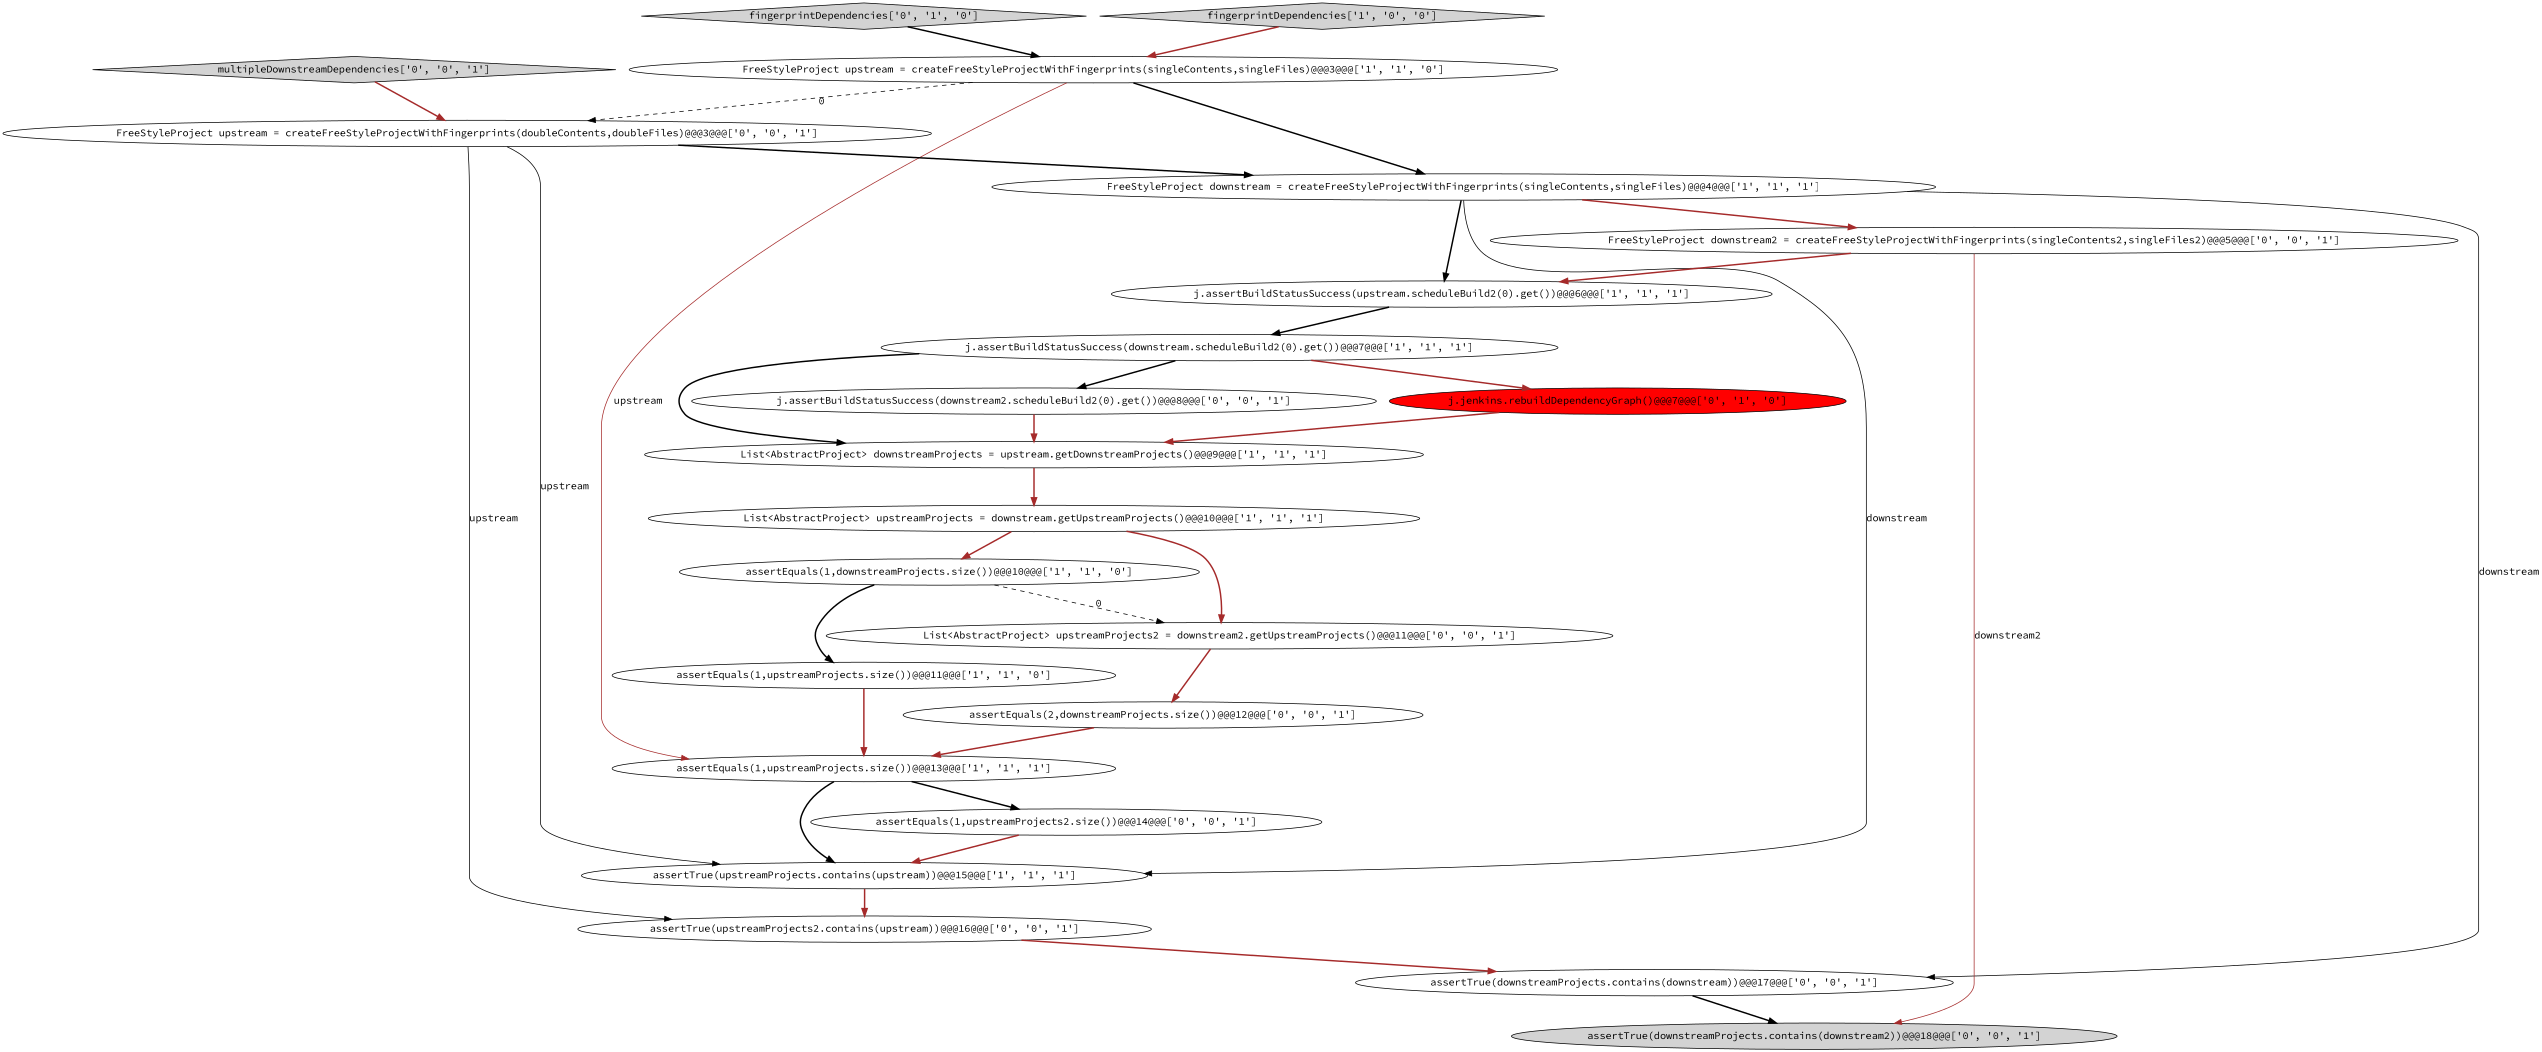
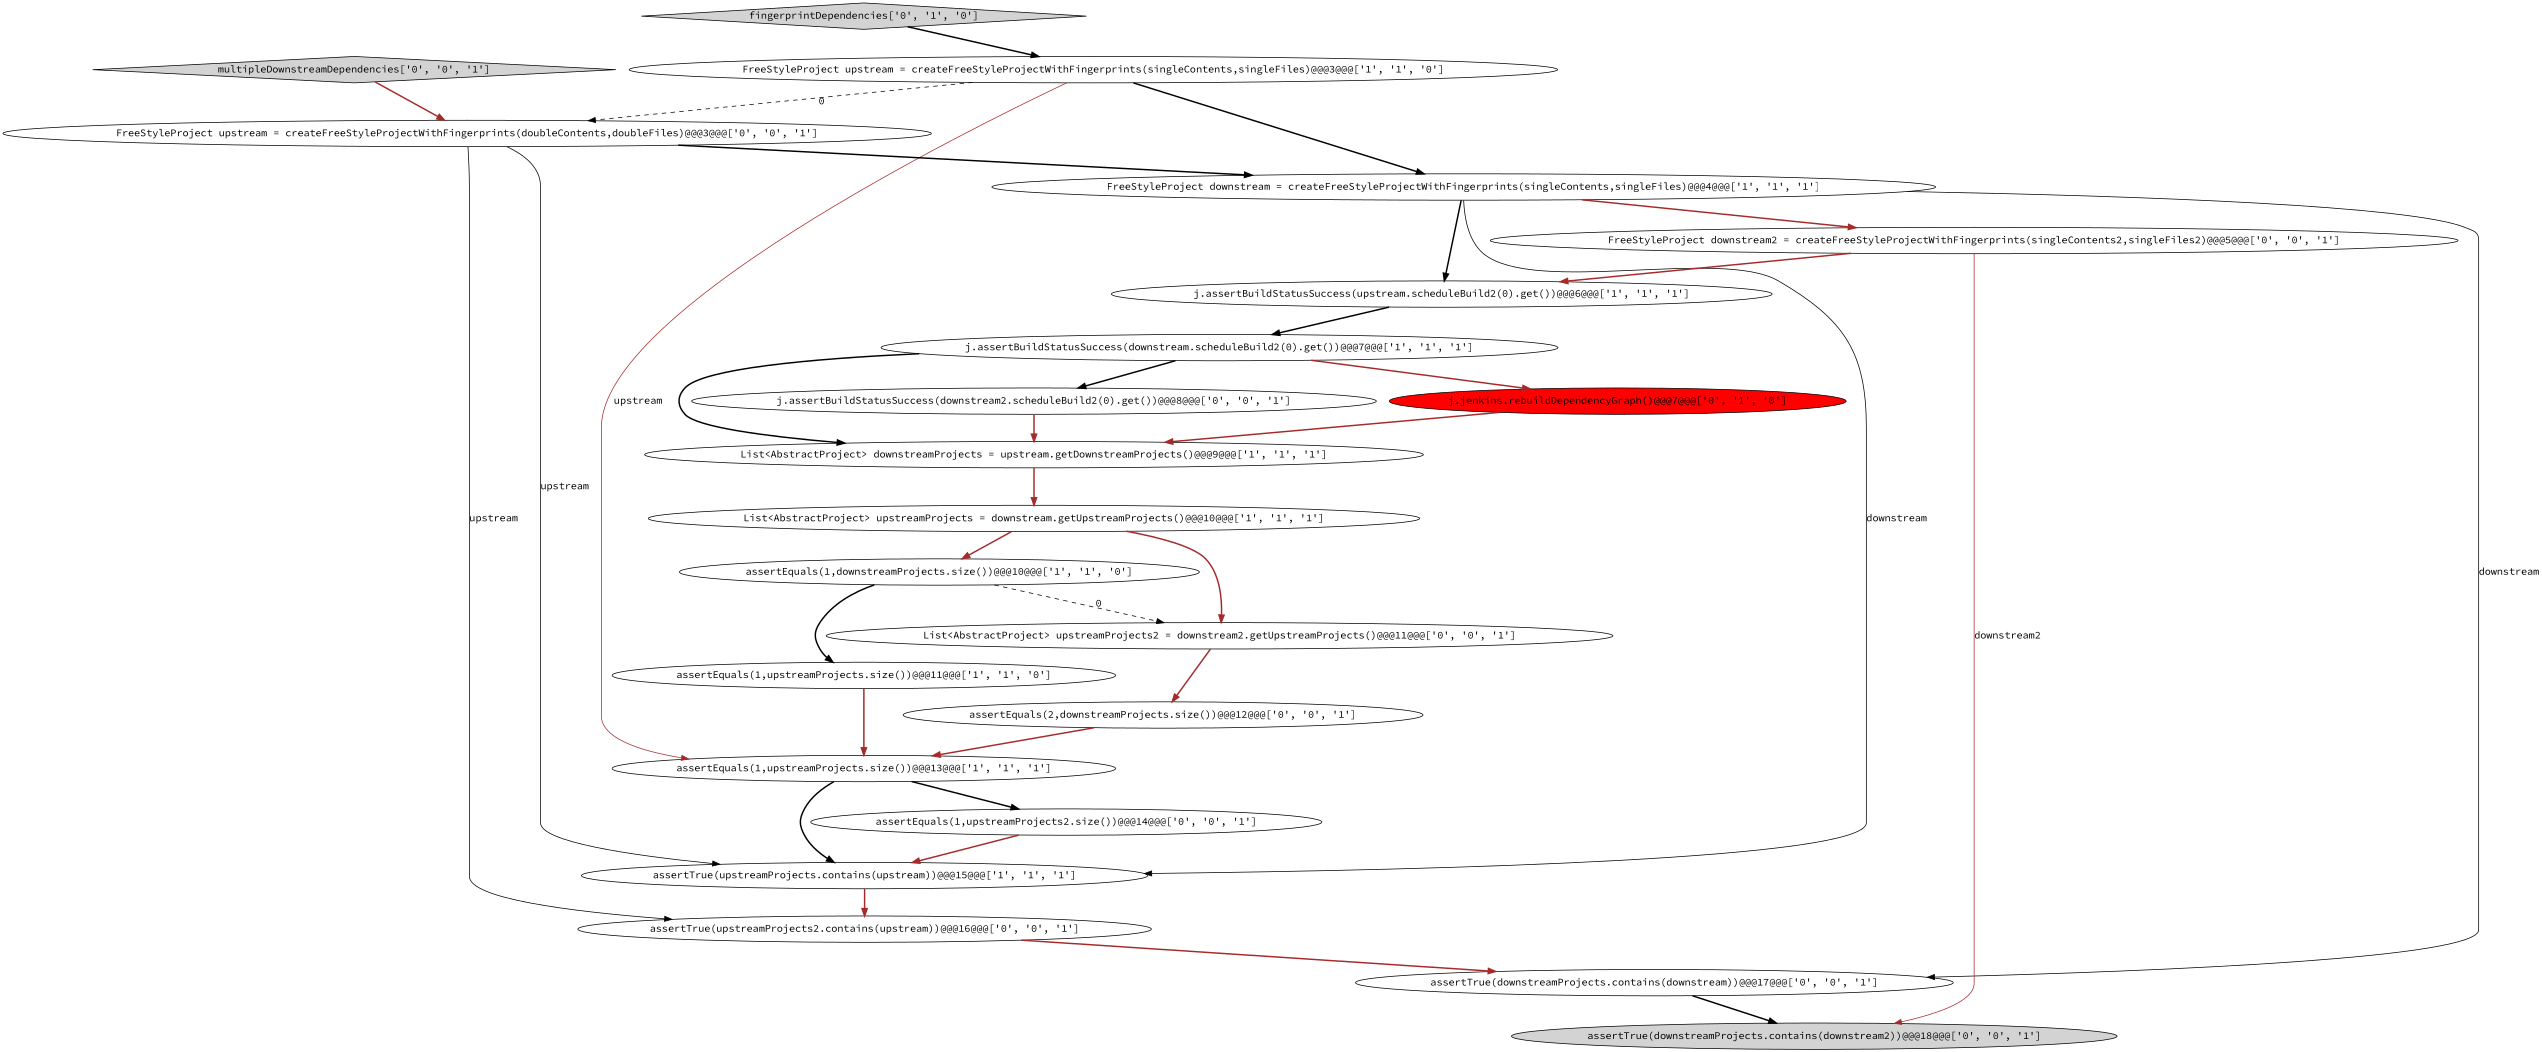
(1322, 16) -> none
